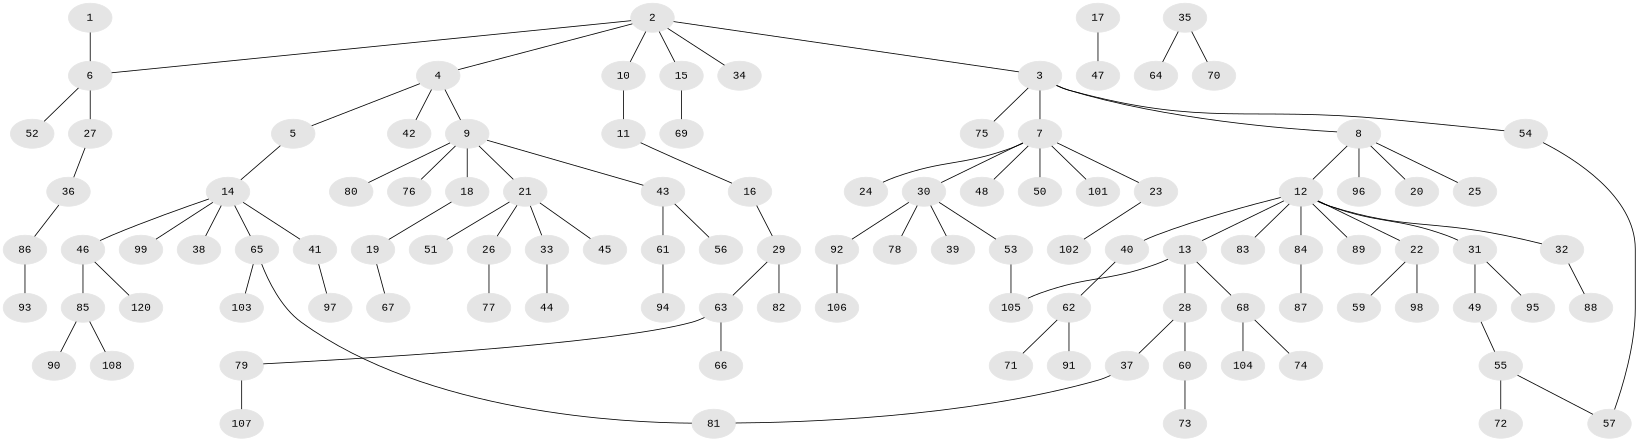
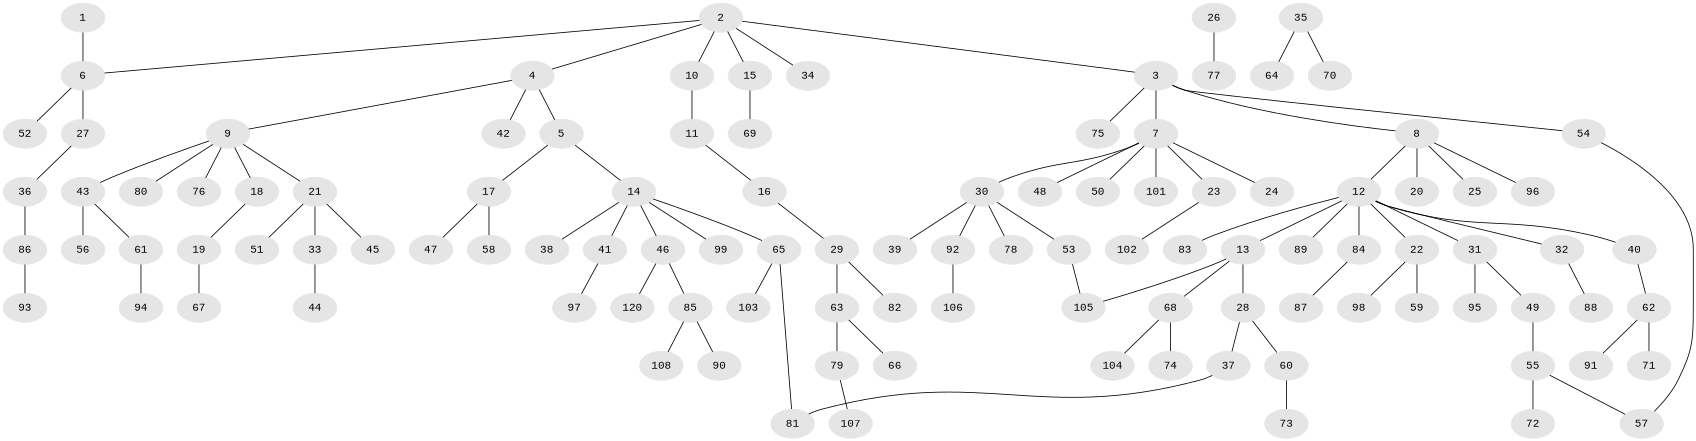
none -> (525, 163)
(507, 221) -> none
none -> (489, 250)
